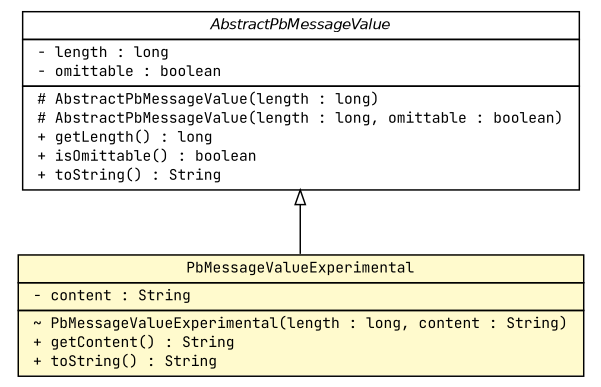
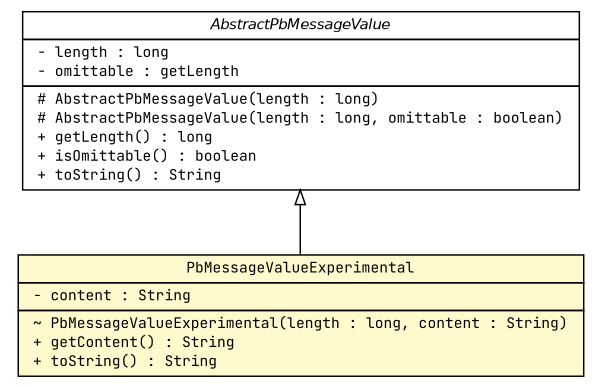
(130, 72) -> (139, 72)
